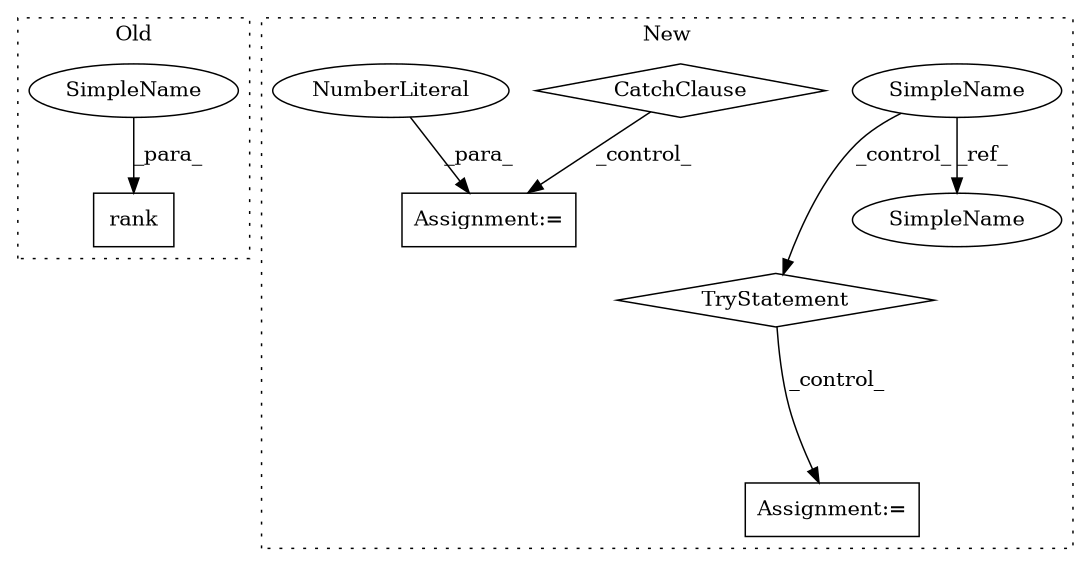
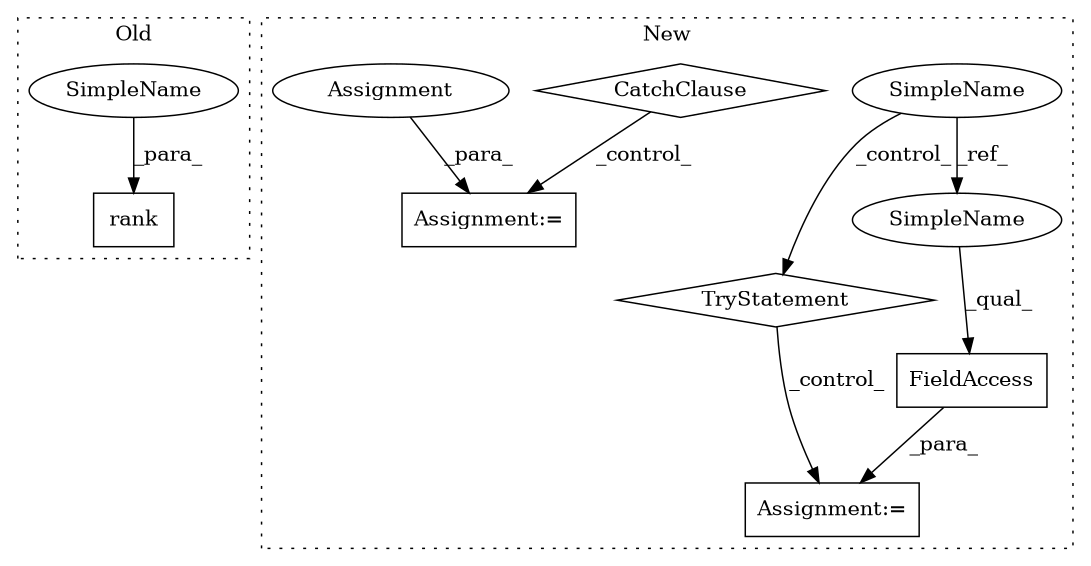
(391, 91) -> (391, 91)
none -> (972, 380)
